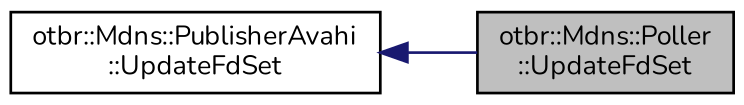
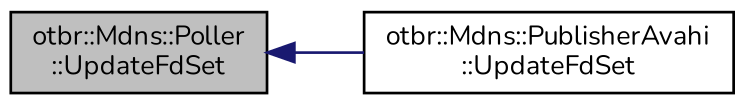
(443, 53) -> (329, 53)
